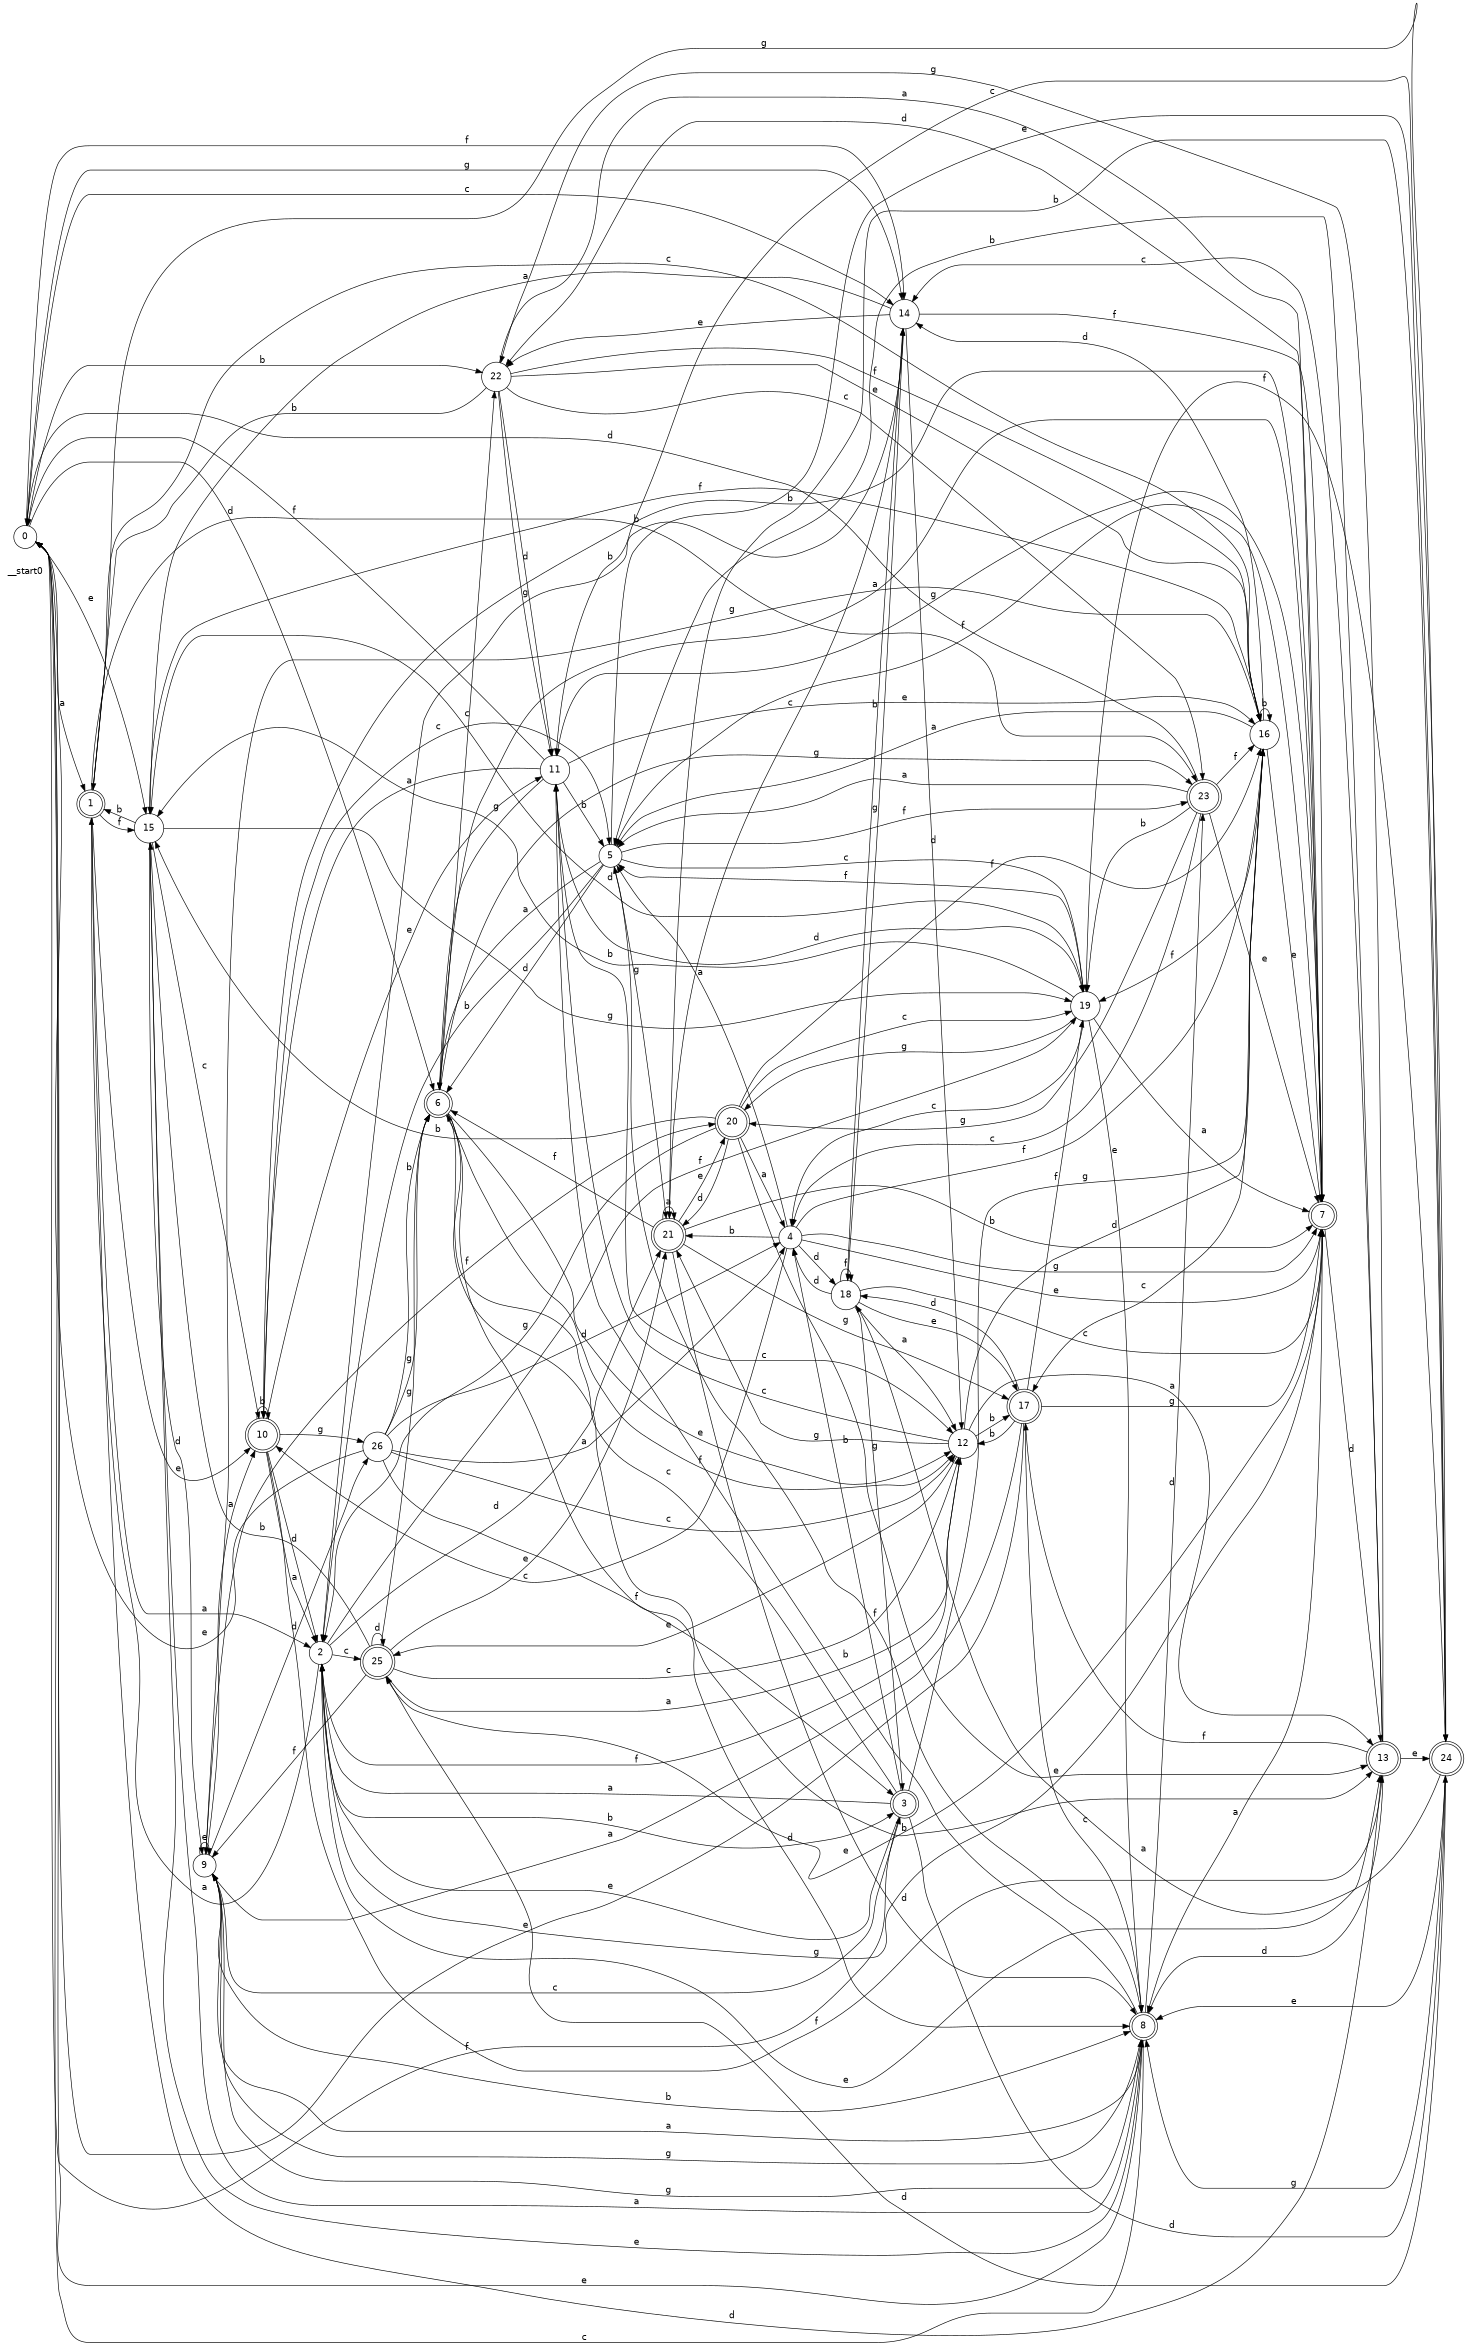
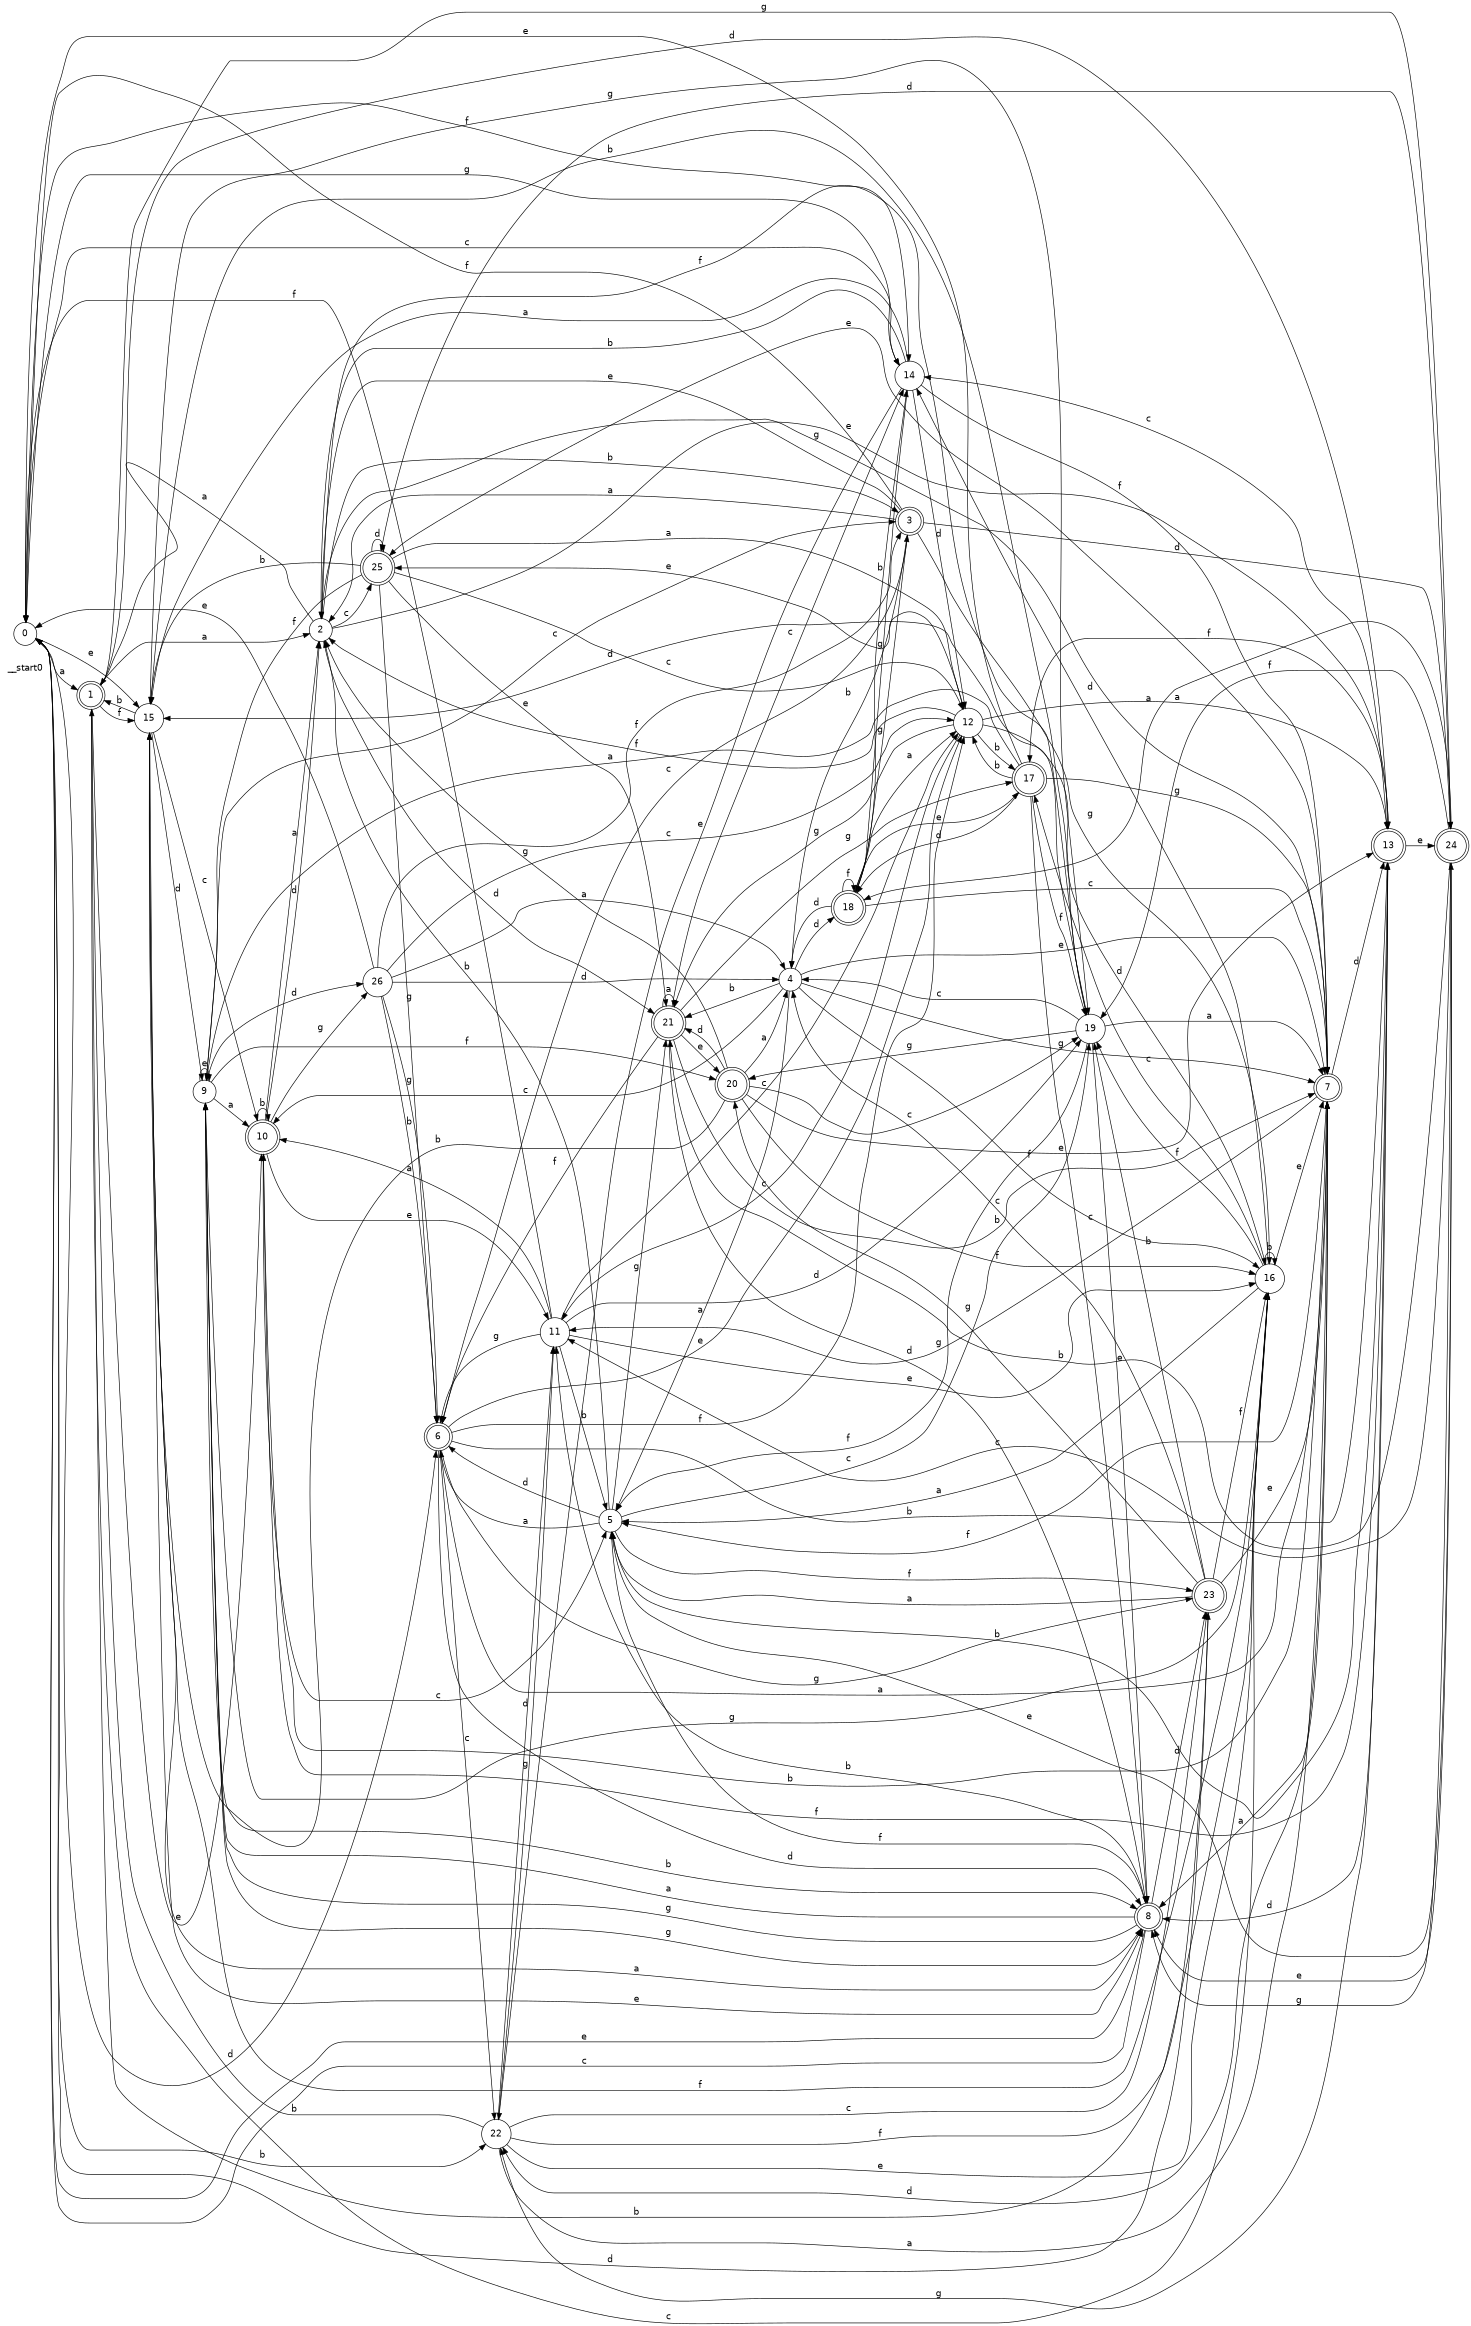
(667, 497) -> (421, 2090)
(846, 1295) -> (848, 908)
